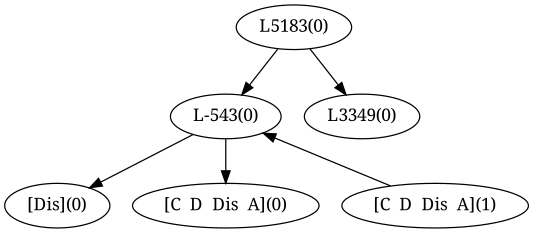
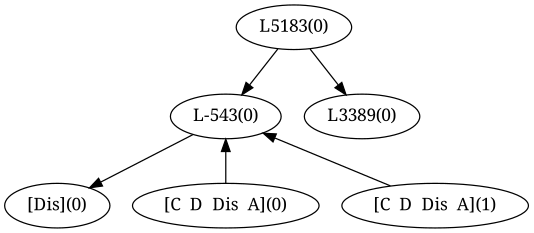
(362, 116) -> (362, 116)
(226, 155) -> (226, 167)
